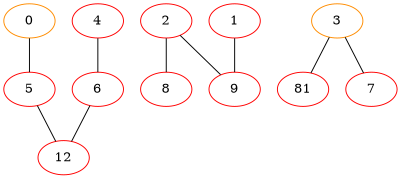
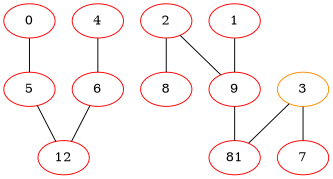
(29, 21) -> (29, 21)
none -> (235, 124)
